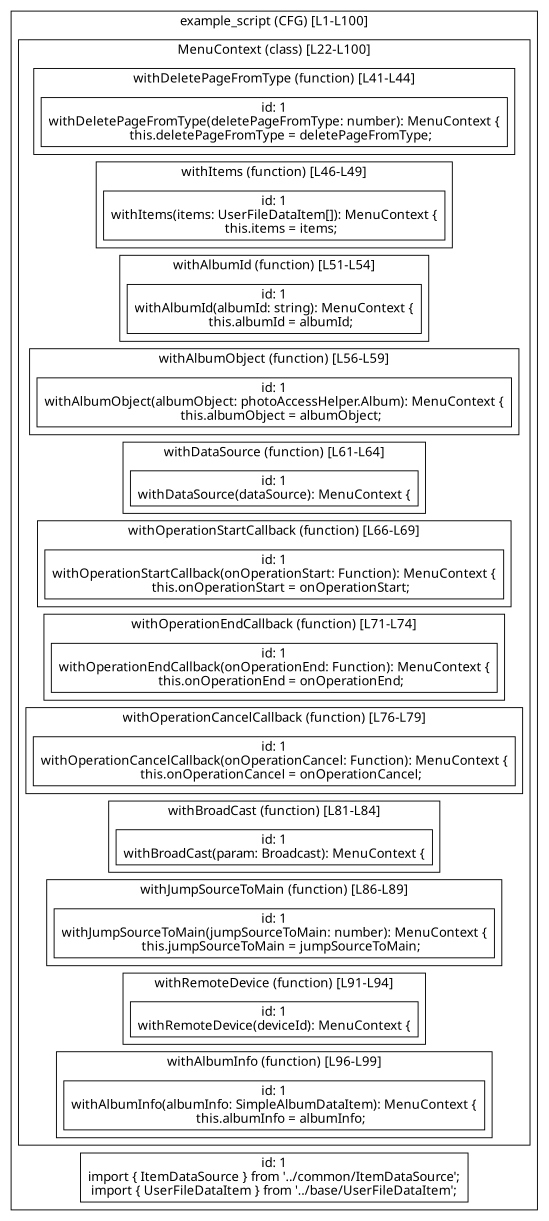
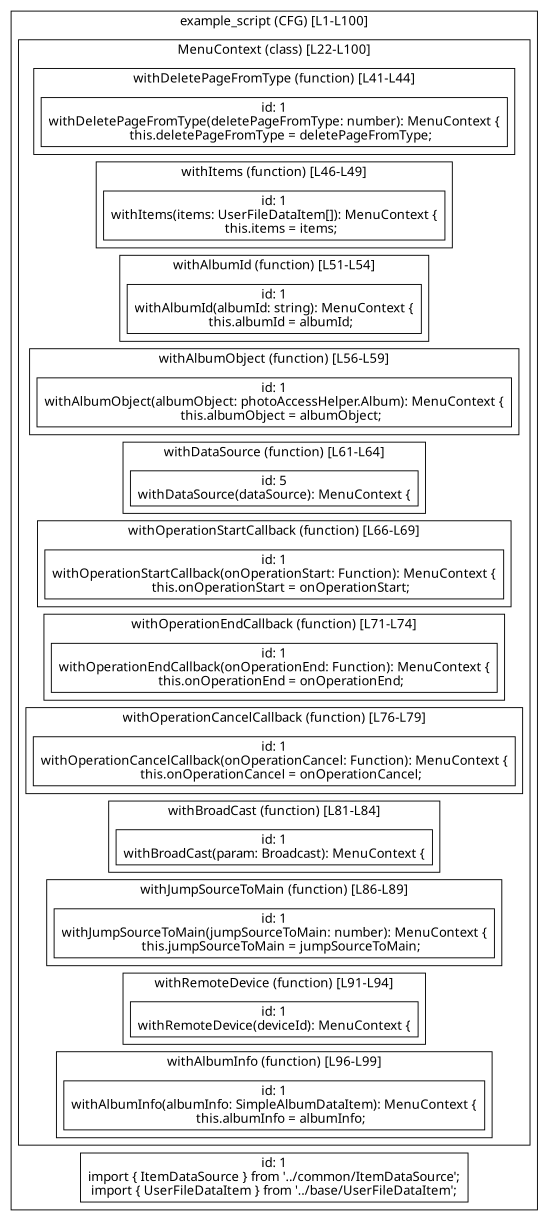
(274, 488) -> (274, 488)
